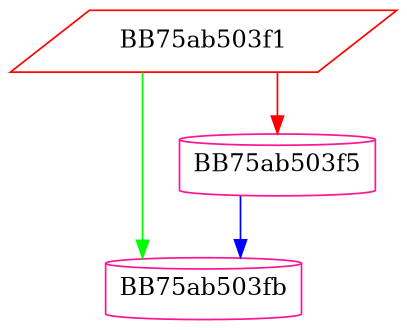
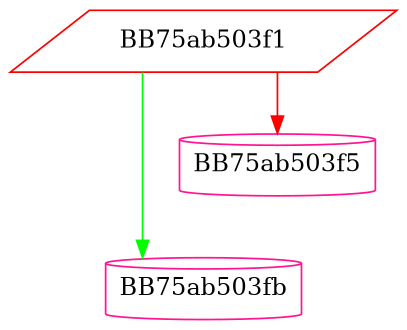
(241, 218) -> none
